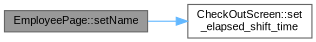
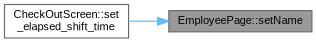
(162, 21) -> (143, 21)
